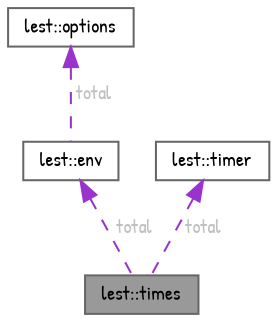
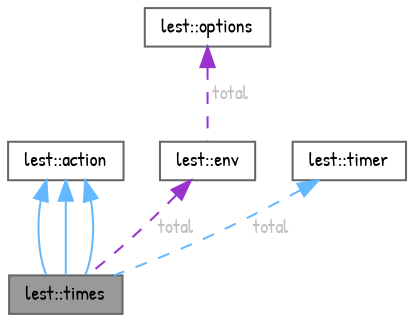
none -> (66, 161)
(172, 236) -> (209, 236)
